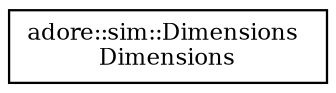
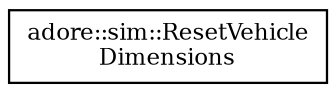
(168, 47) -> (168, 47)
